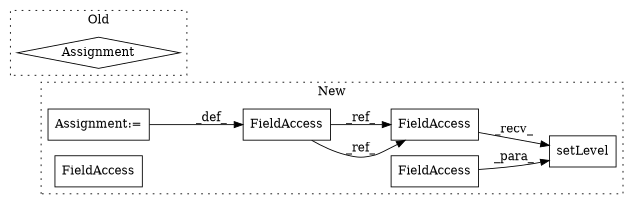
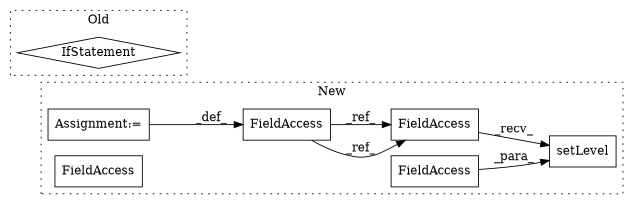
(99, 53) -> (99, 53)
